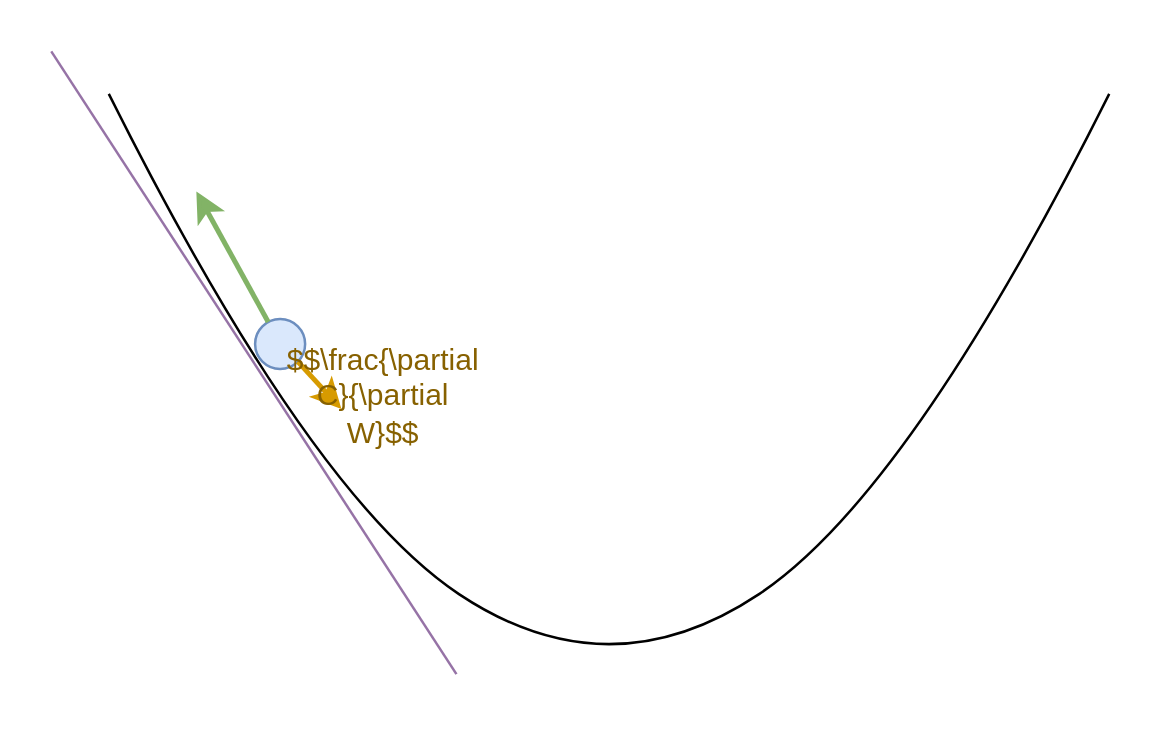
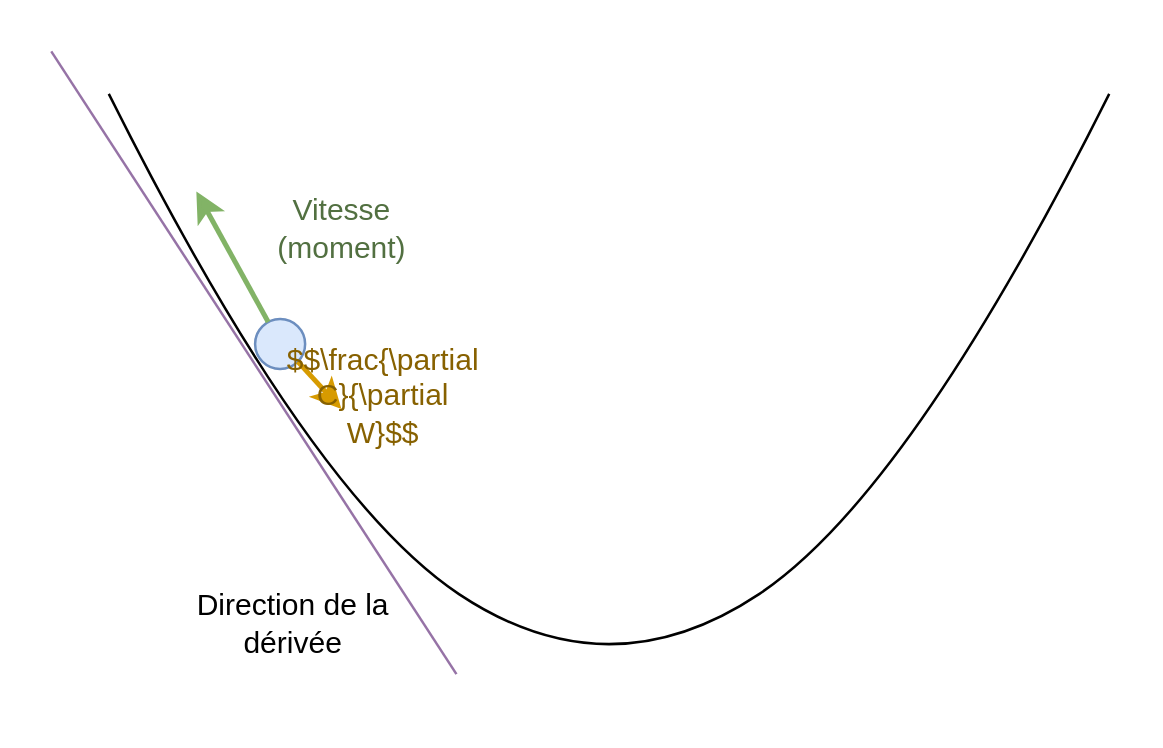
none -> (341, 229)
none -> (293, 624)
